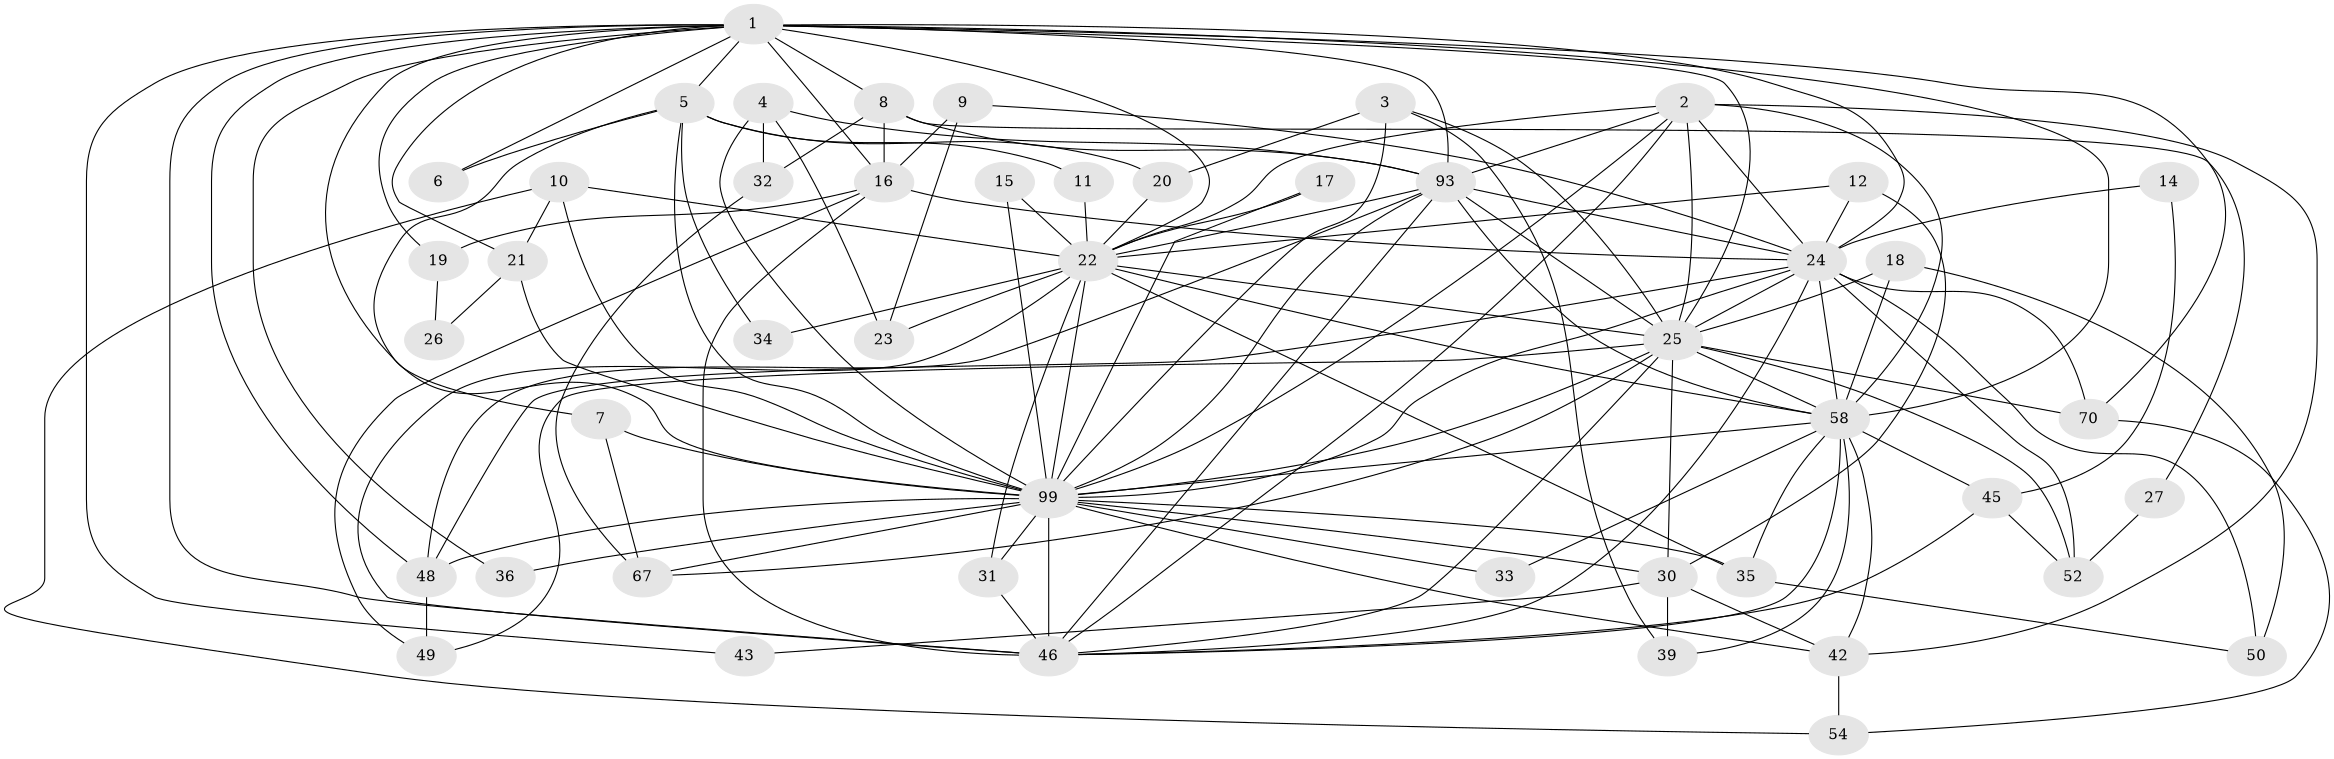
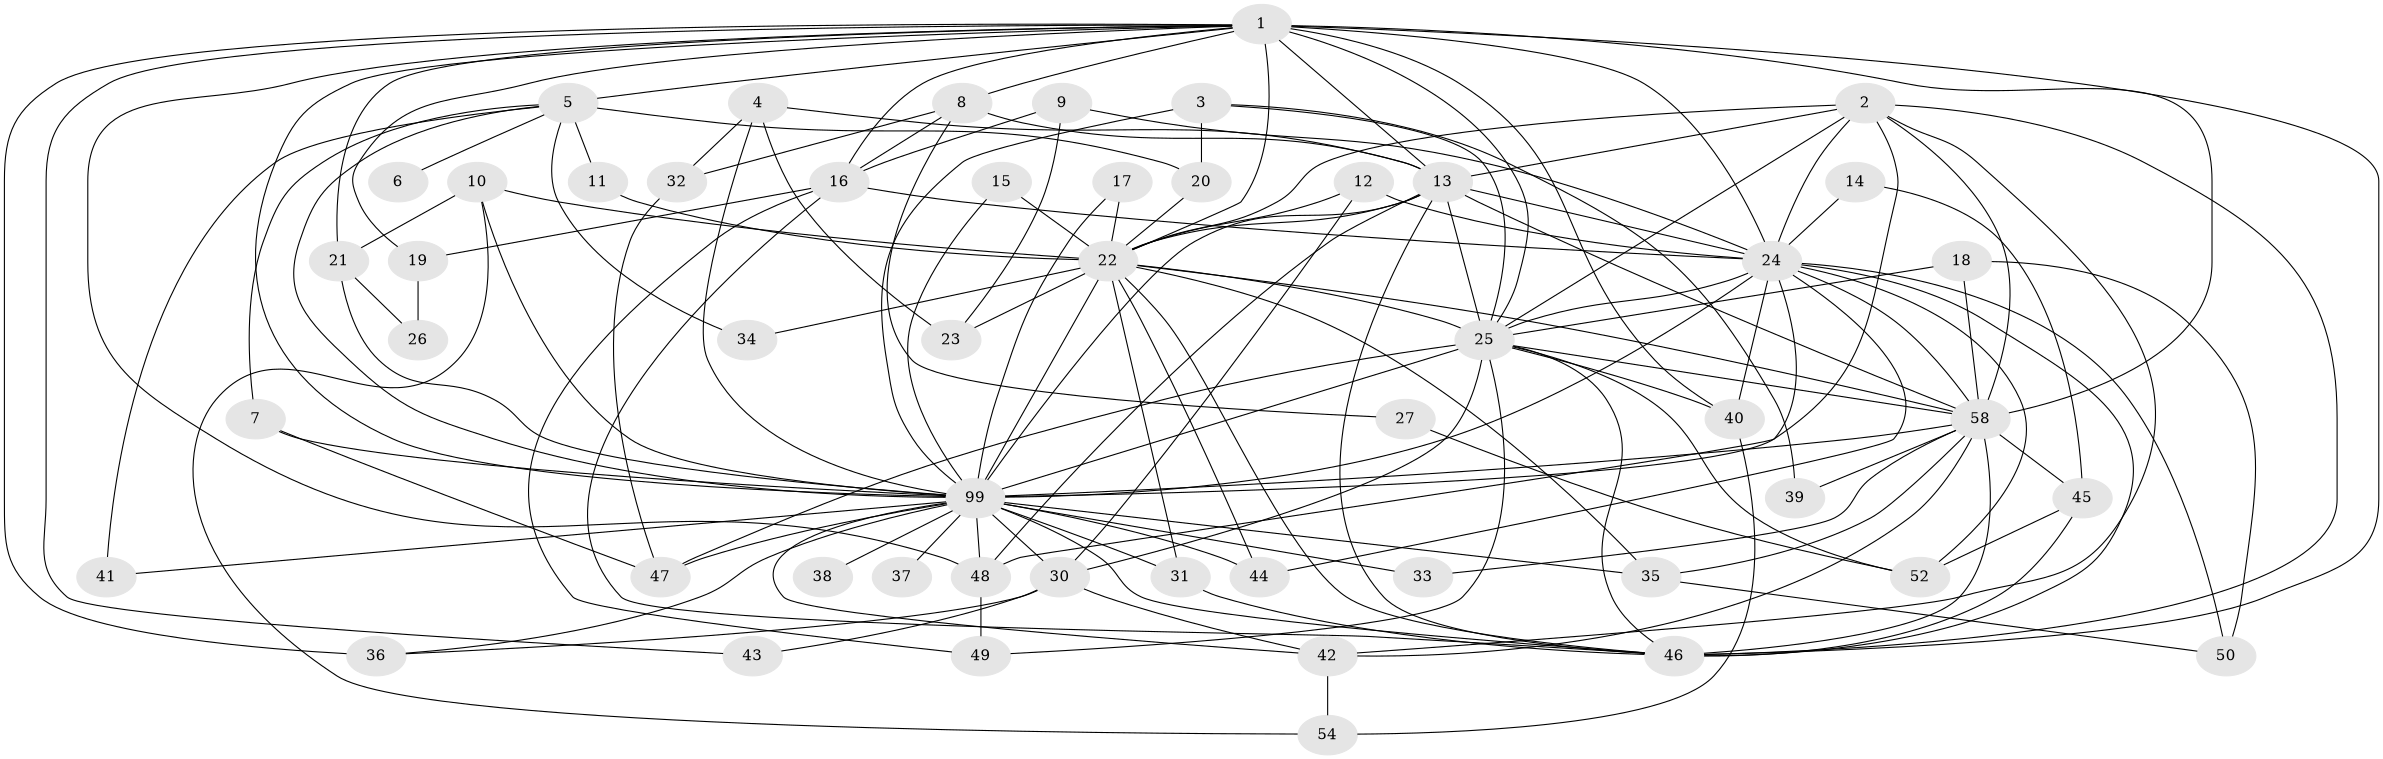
(596, 103) -> none
(1446, 182) -> (1443, 182)
(2089, 419) -> (1735, 419)
none -> (106, 577)
(643, 577) -> (661, 577)
none -> (823, 577)
none -> (902, 577)
none -> (1260, 577)
(1668, 617) -> (723, 634)
